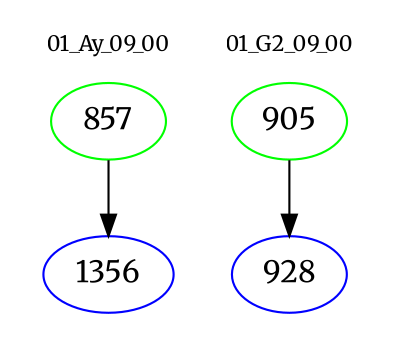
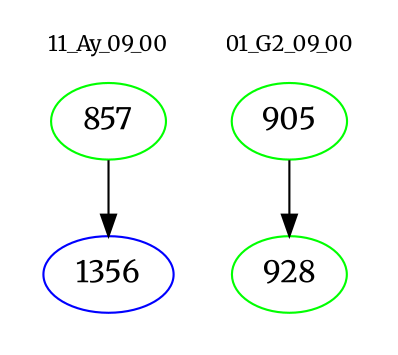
(109, 46) -> (109, 46)
(289, 274) -> (289, 274)
